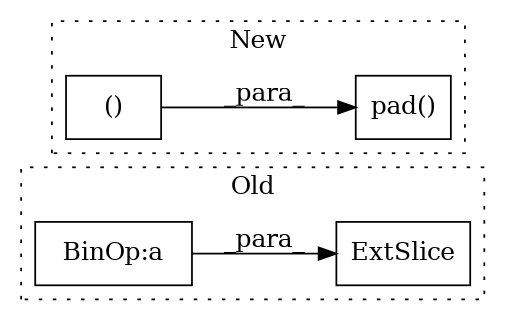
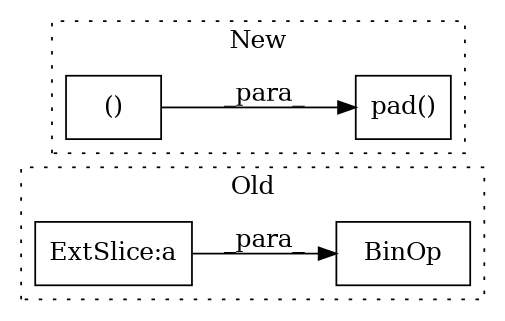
(114, 254) -> (114, 254)
(403, 254) -> (403, 254)
